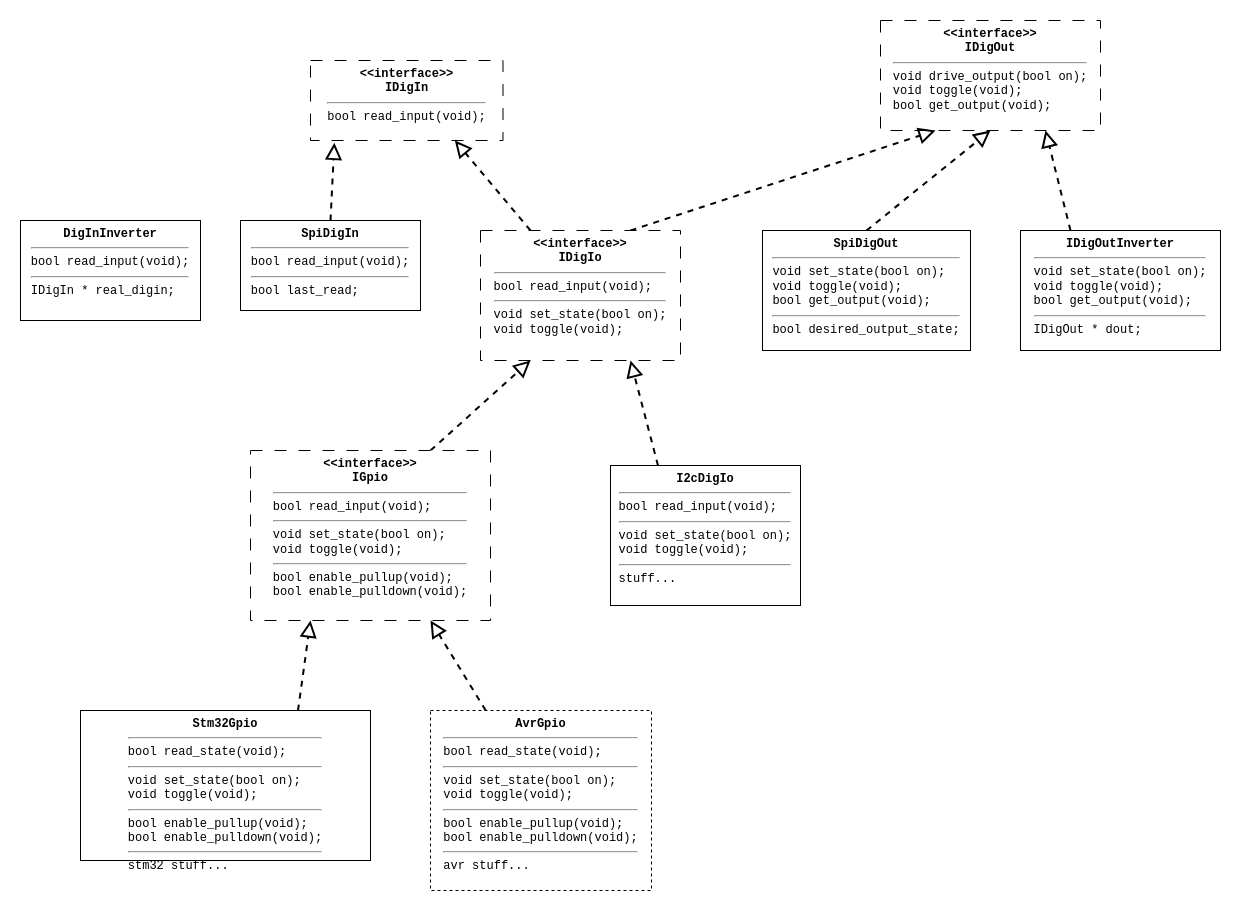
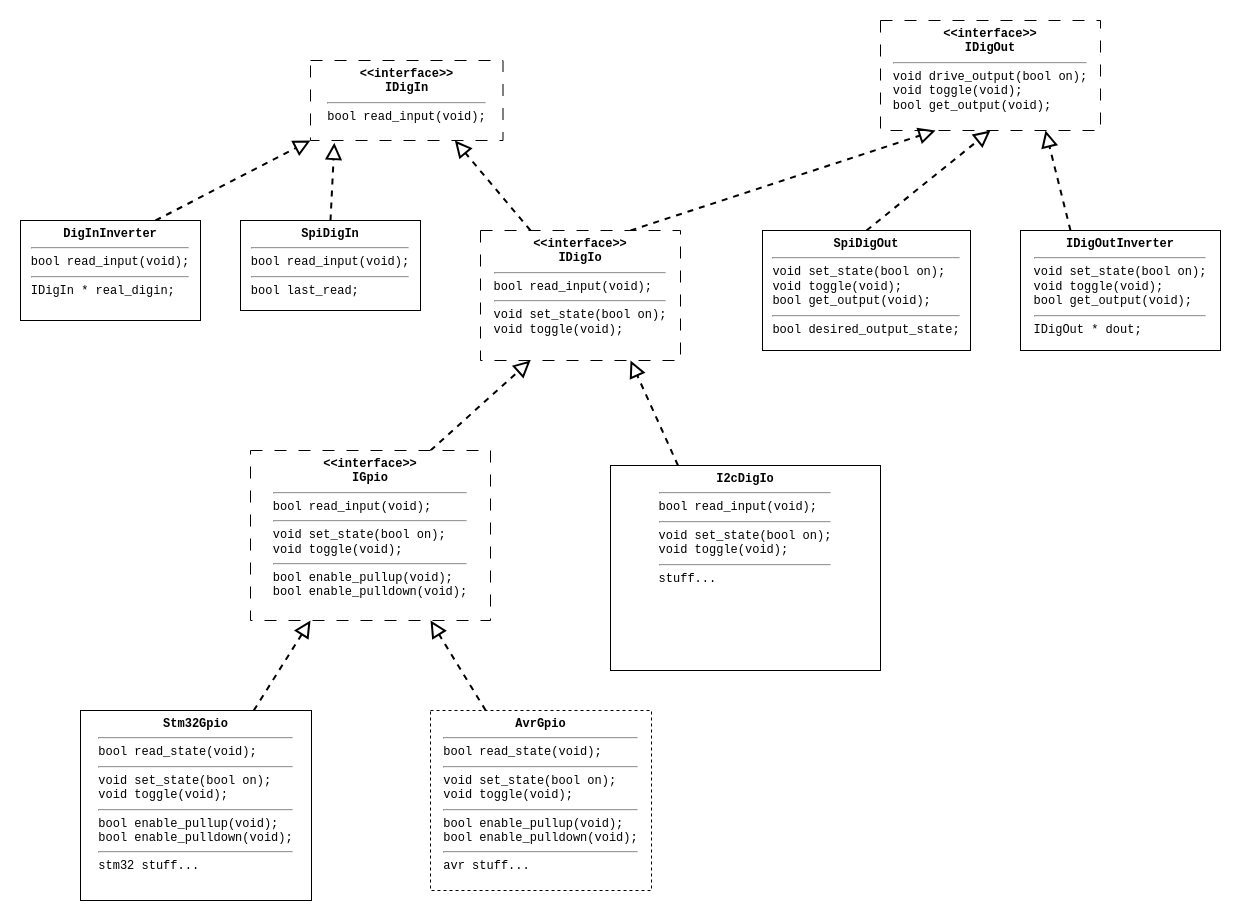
none -> (226, 184)
(706, 536) -> (746, 568)
(226, 786) -> (196, 806)
